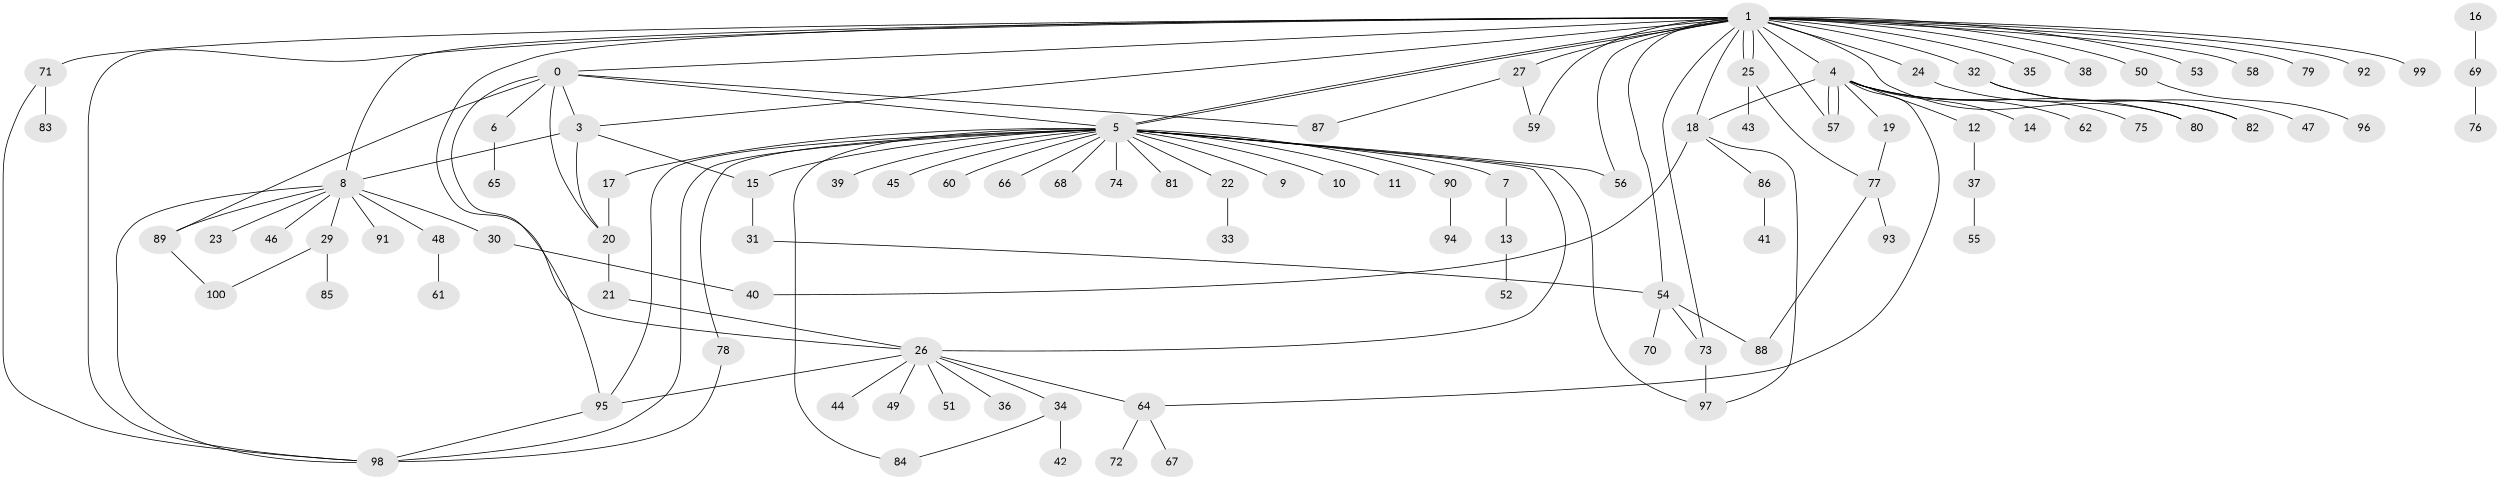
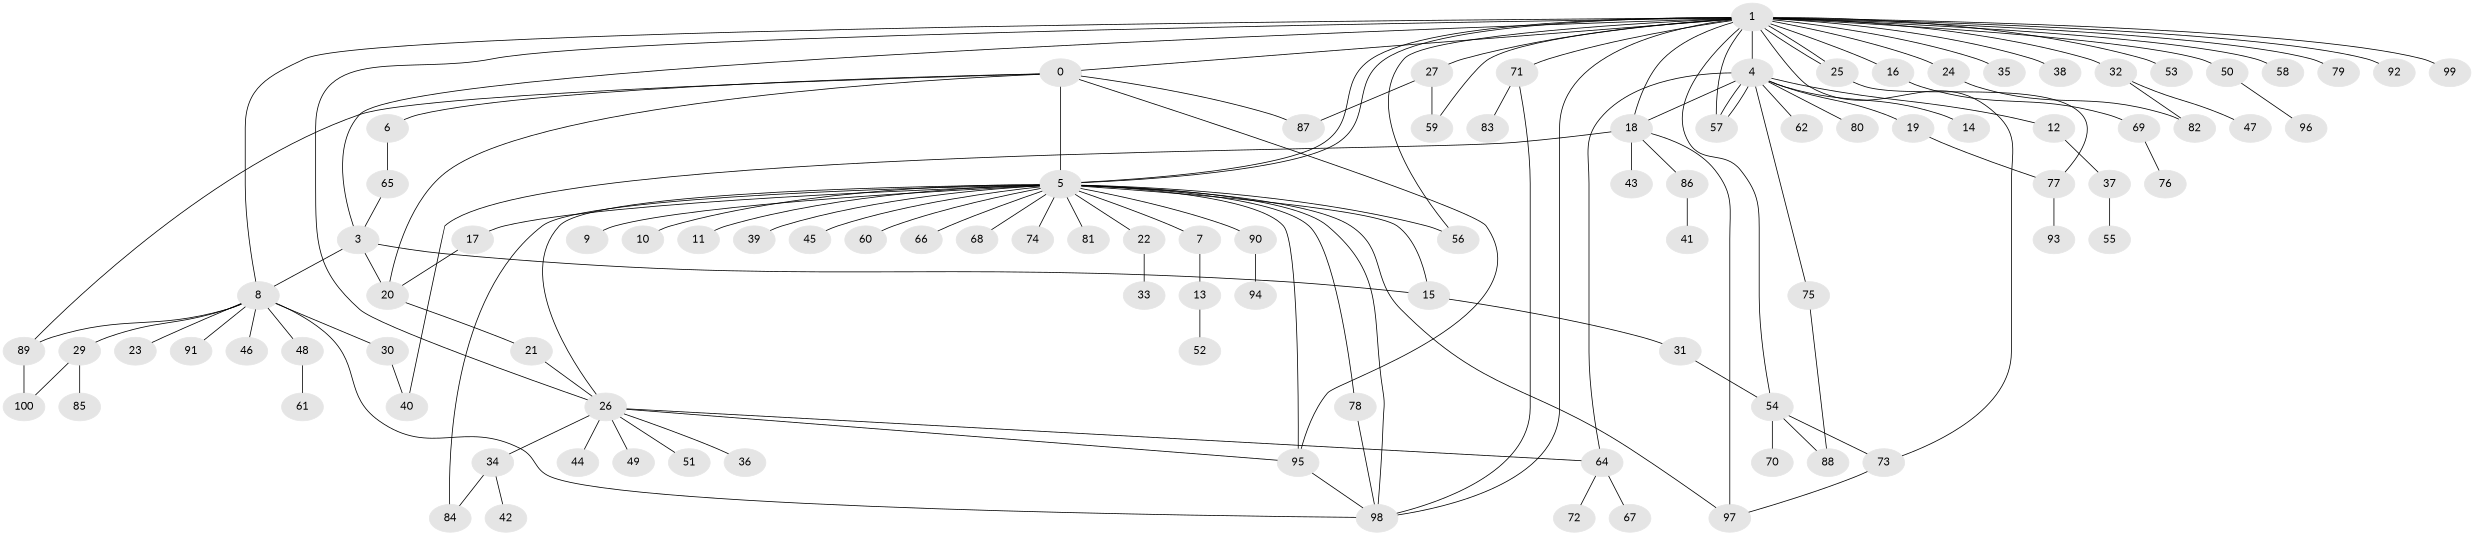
(1748, 98) -> (1632, 156)
(569, 101) -> (373, 212)
(2008, 109) -> (1824, 43)
(1818, 268) -> (1818, 379)
